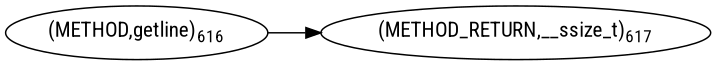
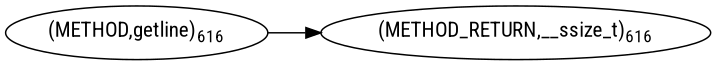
(640, 31) -> (640, 31)
